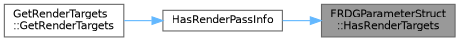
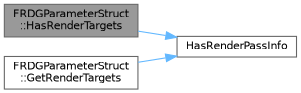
(64, 21) -> (71, 73)
(296, 21) -> (152, 33)
